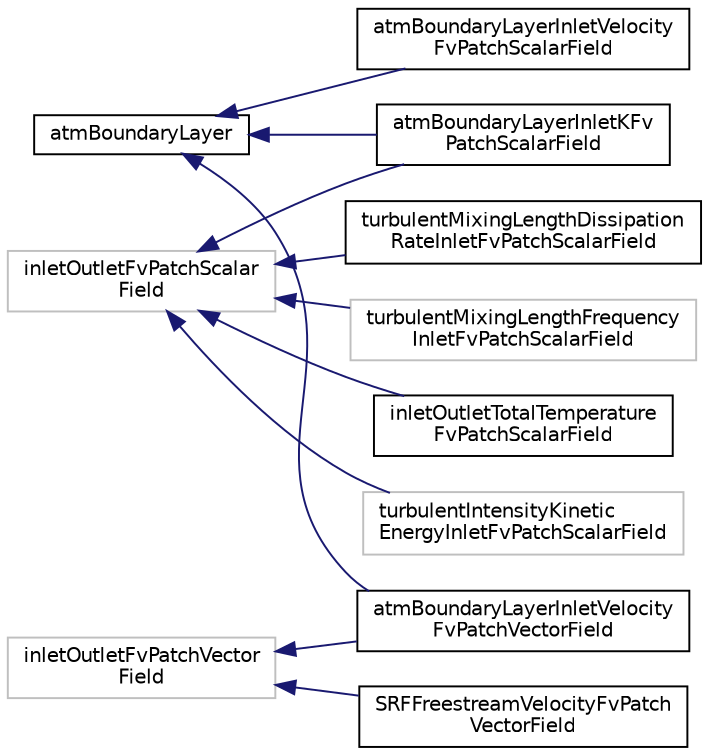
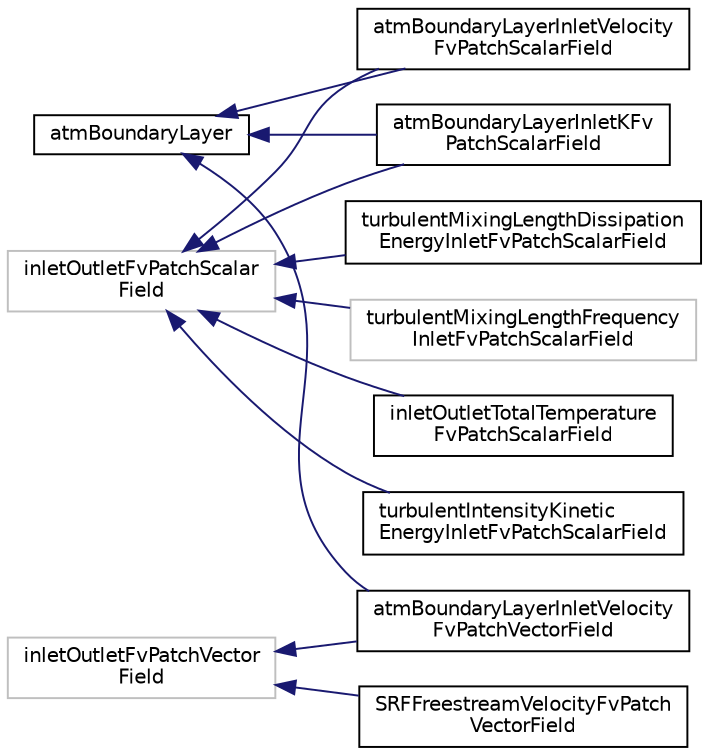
none -> (291, 154)
(523, 232) -> (523, 232)
(523, 523) -> (523, 523)
